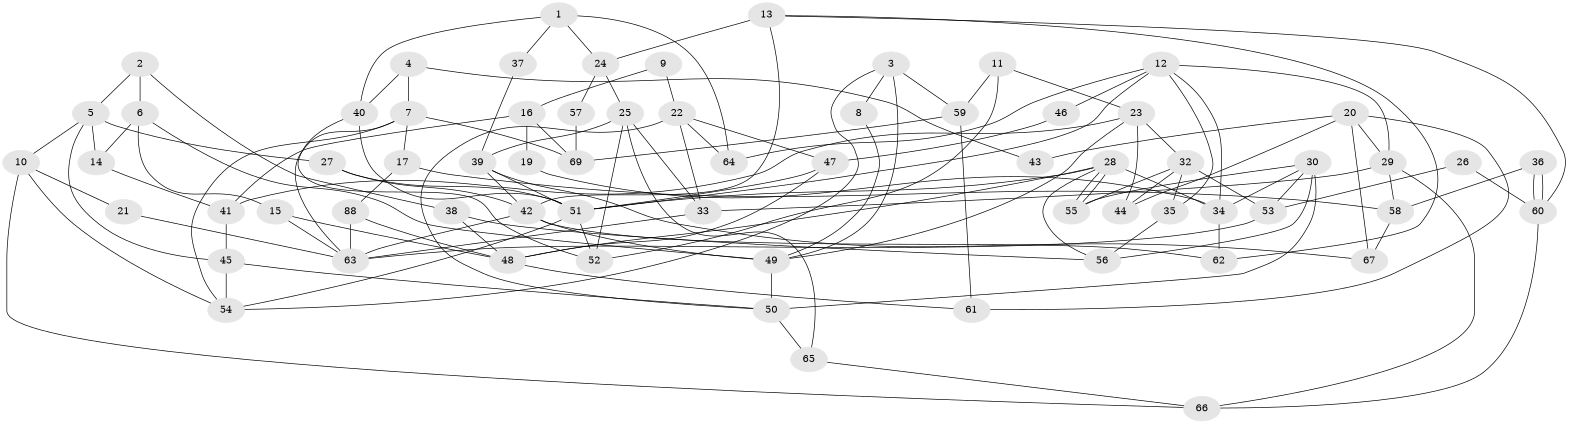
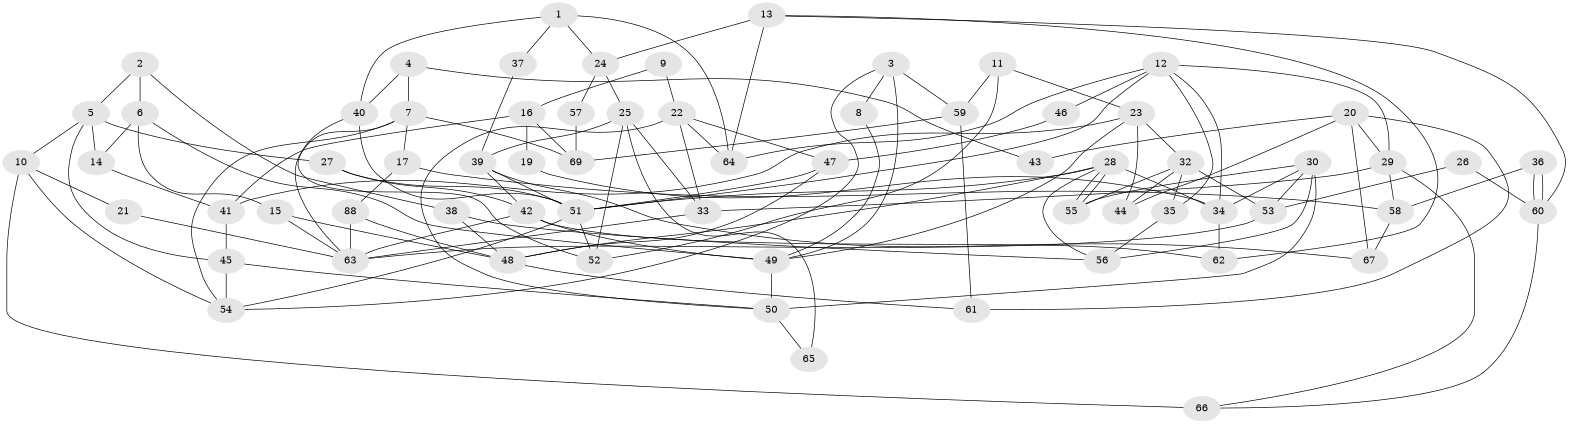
(743, 182) -> (748, 89)
(1006, 384) -> none
